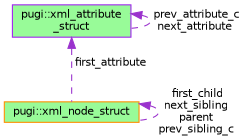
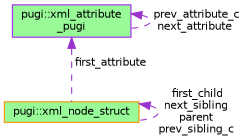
(72, 21) -> (72, 21)
